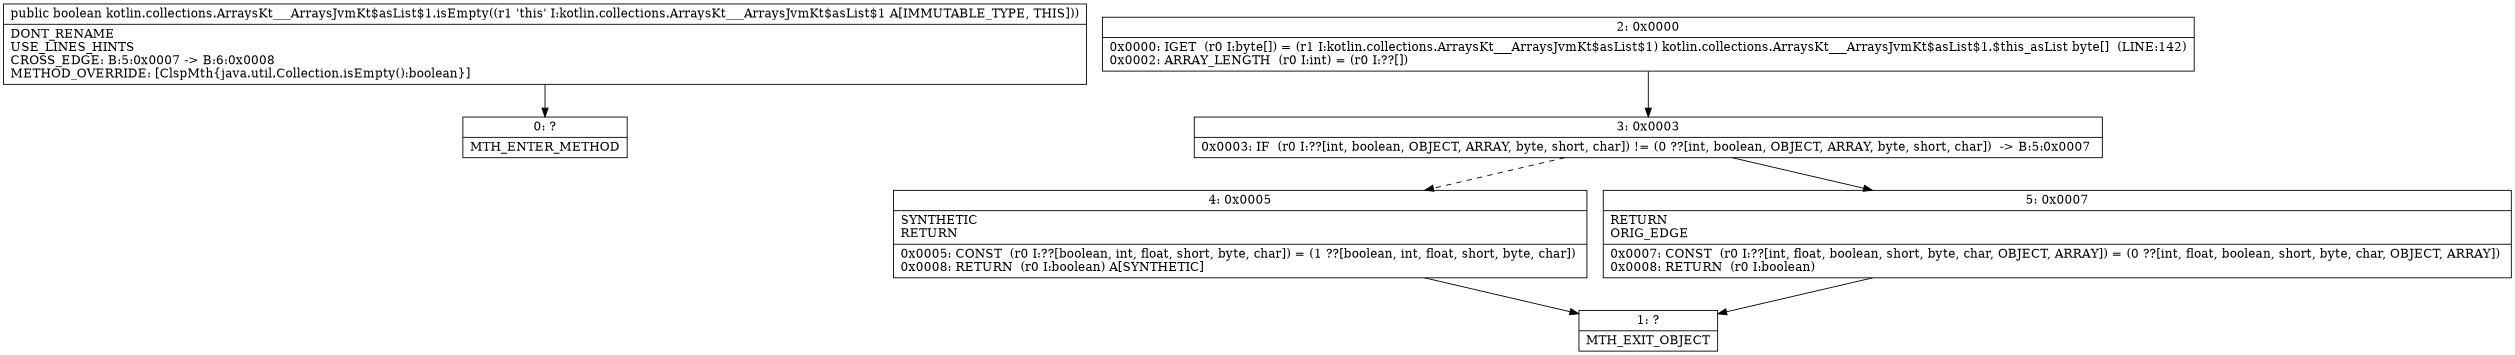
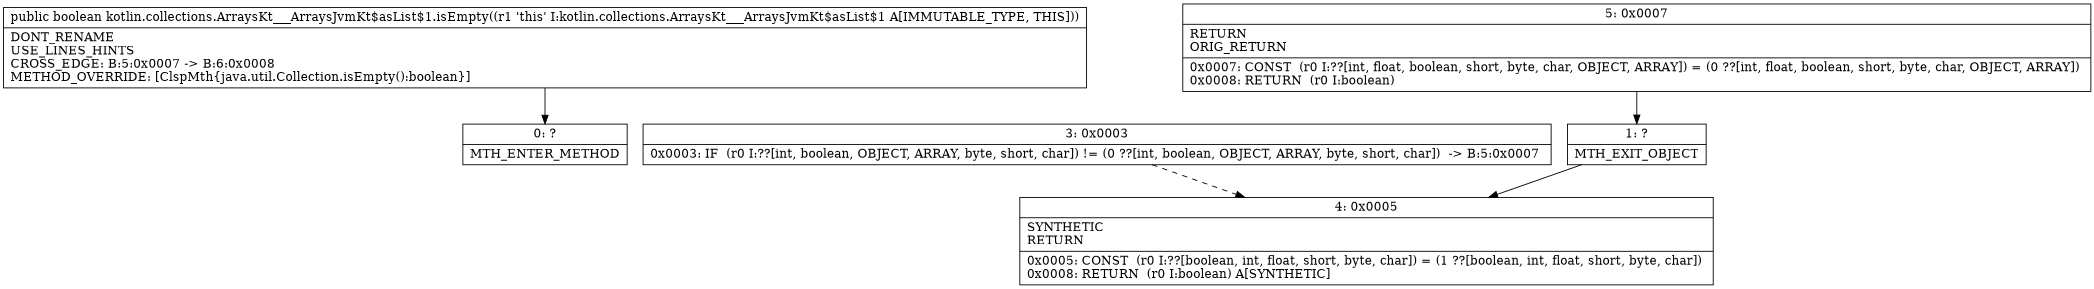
(1648, 44) -> none
(1798, 173) -> none
(1650, 234) -> (1238, 47)
(1497, 295) -> (1539, 180)
